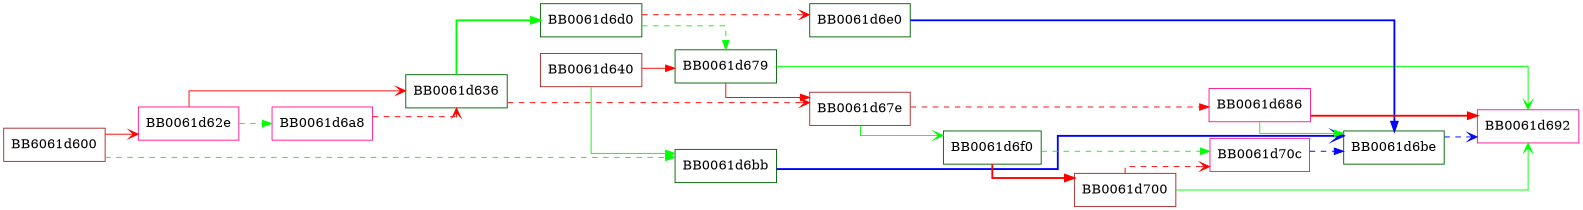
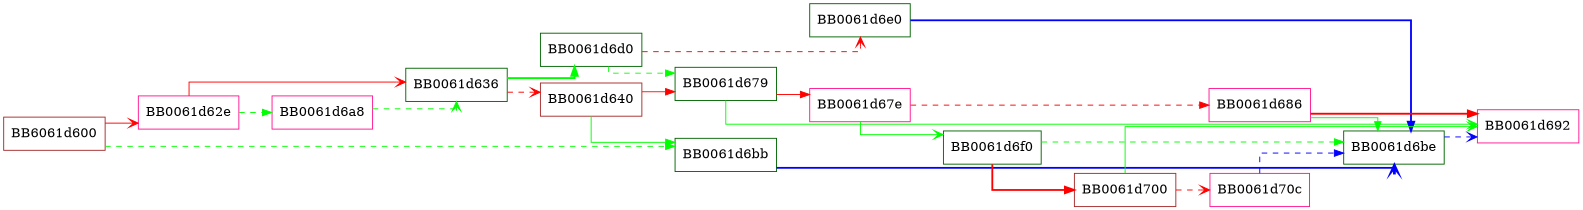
(654, 103) -> (519, 92)
(860, 109) -> (860, 105)
(415, 117) -> (415, 109)
(1121, 151) -> (1188, 142)
